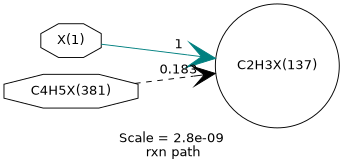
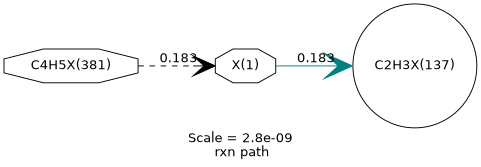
(177, 45) -> (314, 59)
(164, 80) -> (166, 66)
